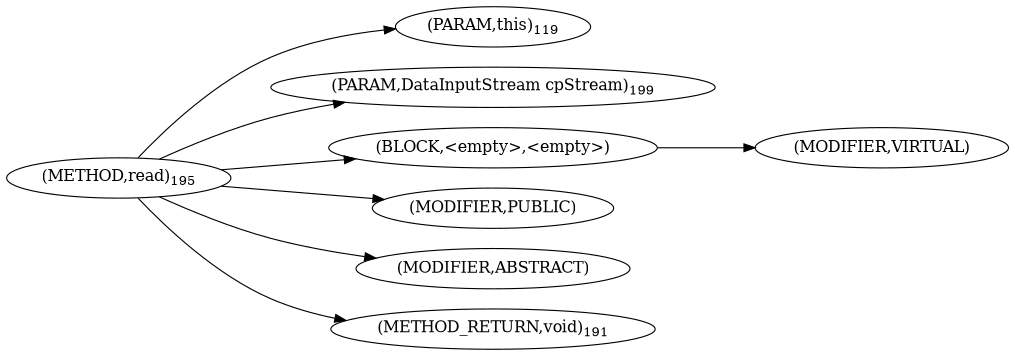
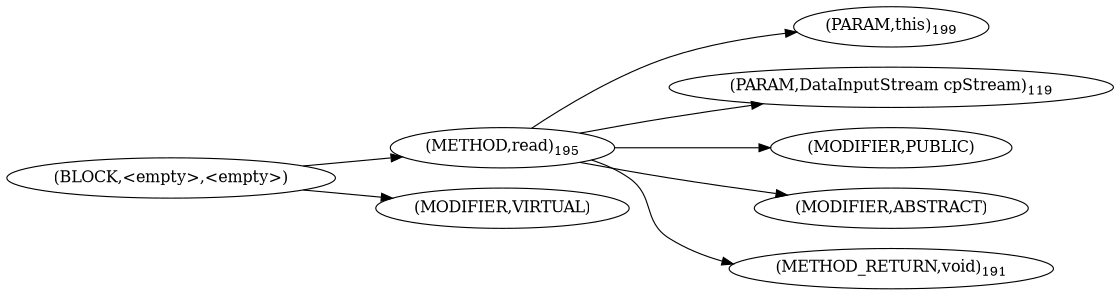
(546, 25) -> (944, 25)
(642, 86) -> (1040, 86)
(283, 165) -> (347, 162)
